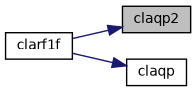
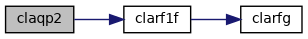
(91, 34) -> (92, 19)
(157, 72) -> (271, 19)
